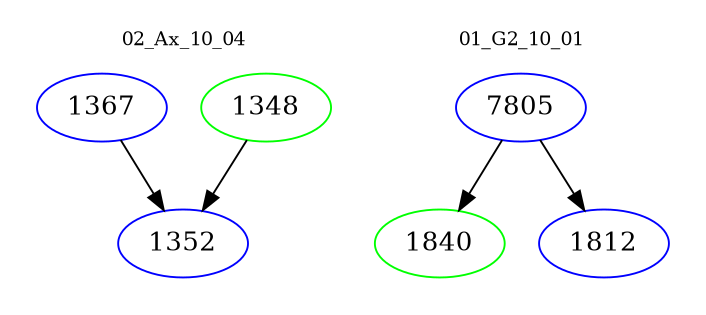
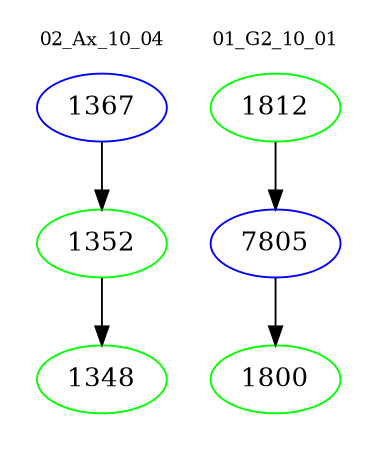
(230, 167) -> (102, 302)
(557, 167) -> (276, 166)
(183, 243) -> (102, 243)
(440, 243) -> (276, 379)
(604, 243) -> (276, 108)
